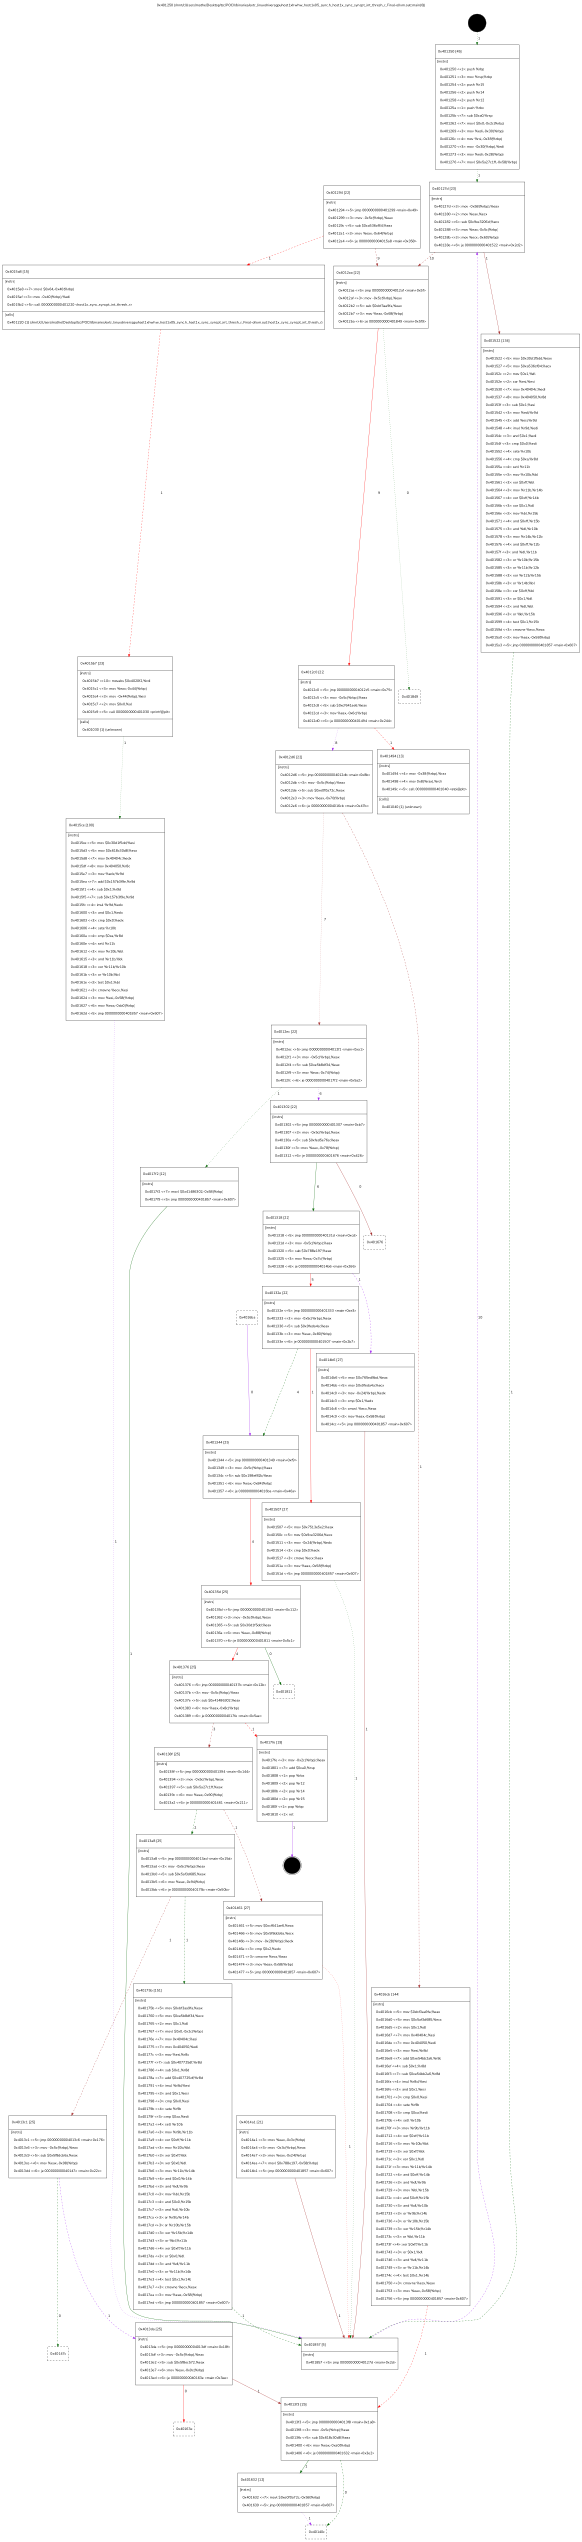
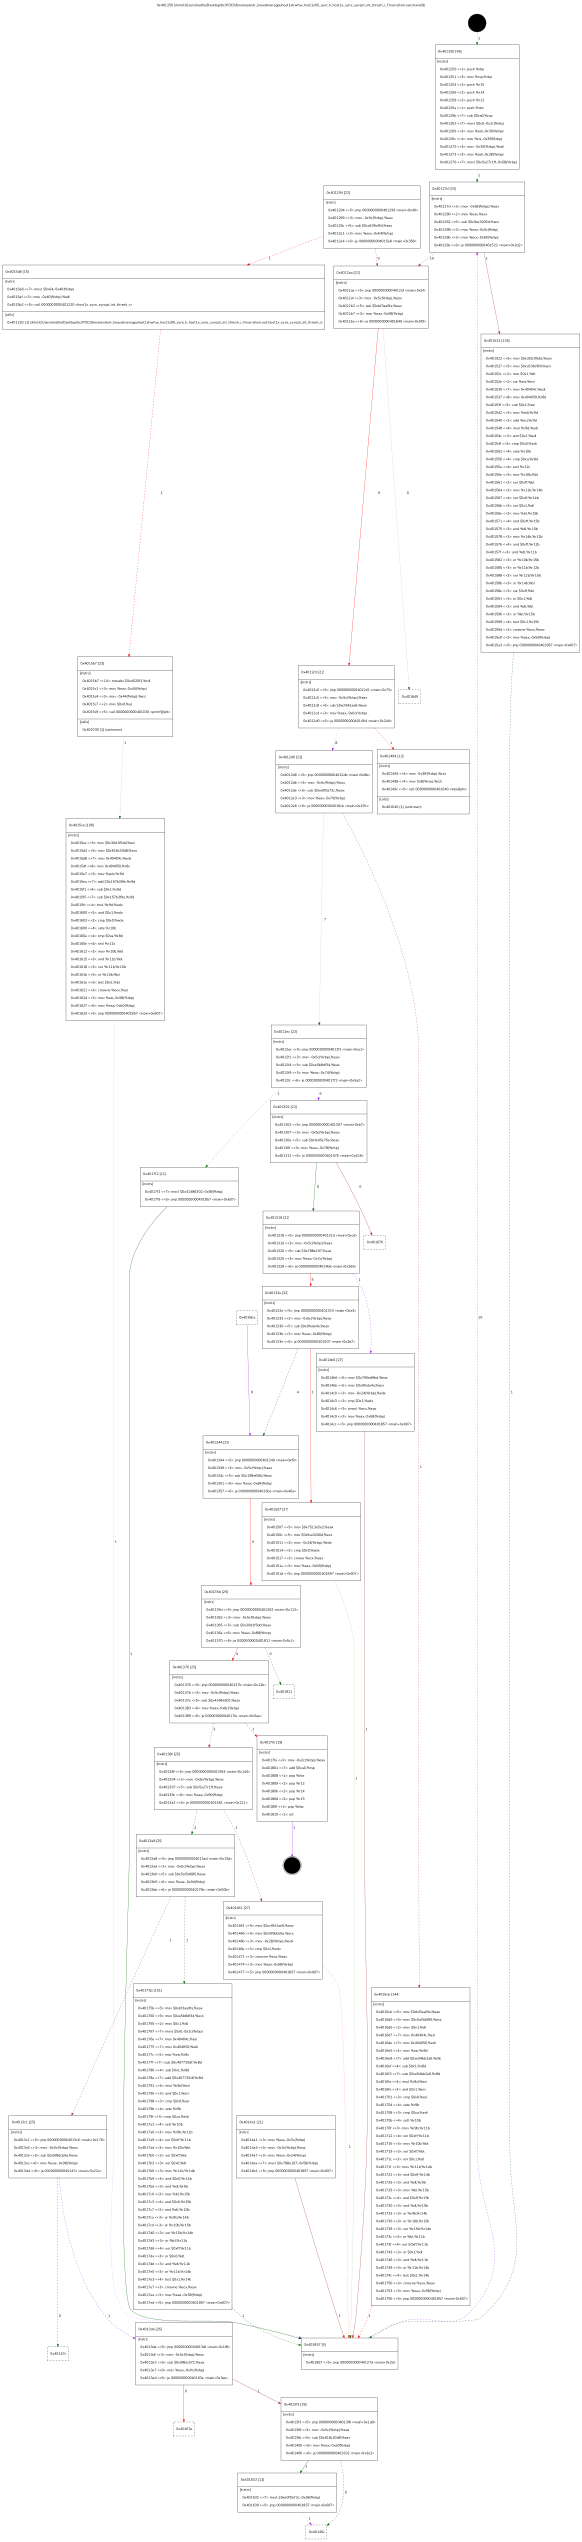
(321, 918) -> (321, 918)
(273, 1665) -> (273, 1665)
(413, 2360) -> (366, 2321)
